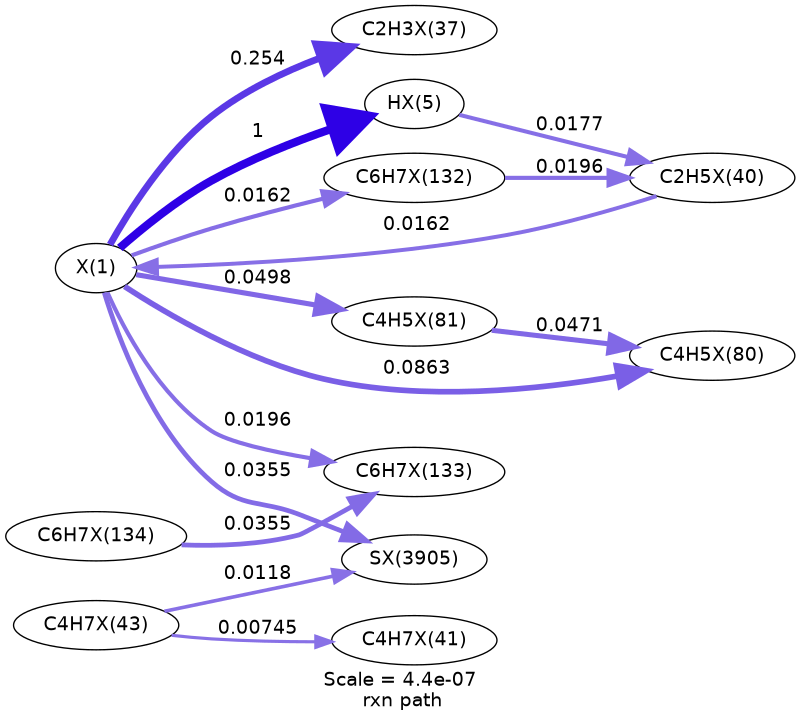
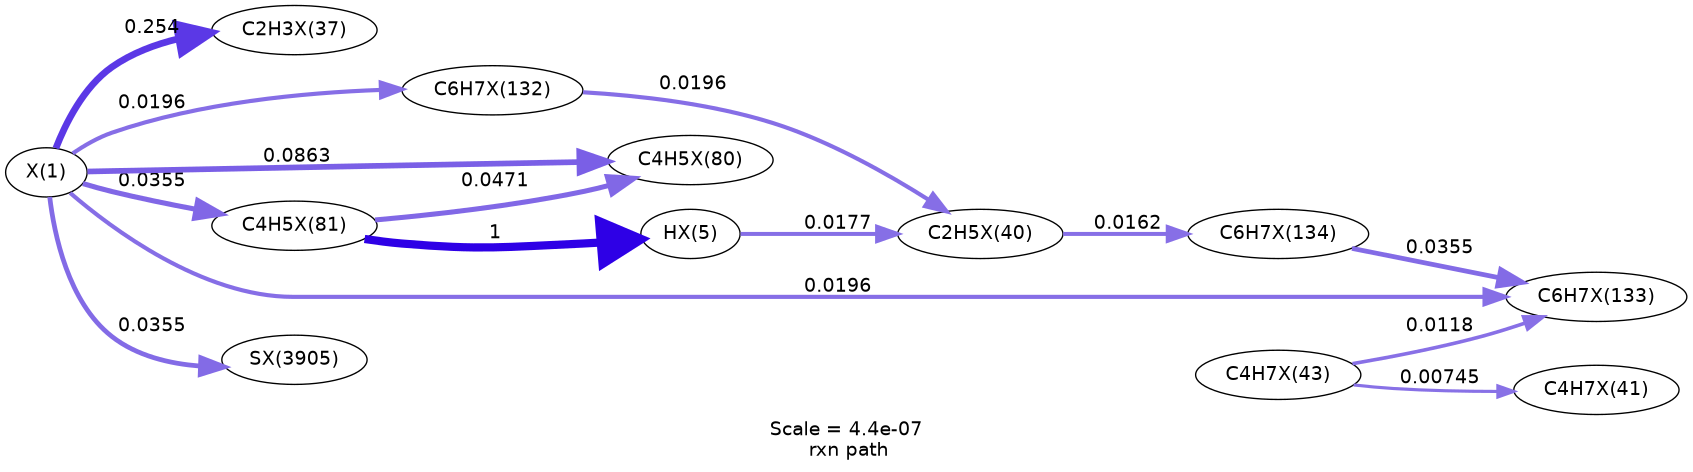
(219, 177) -> (482, 247)
(255, 196) -> (150, 103)
(409, 249) -> (1115, 234)
(255, 278) -> (150, 181)
(249, 594) -> (1440, 347)
